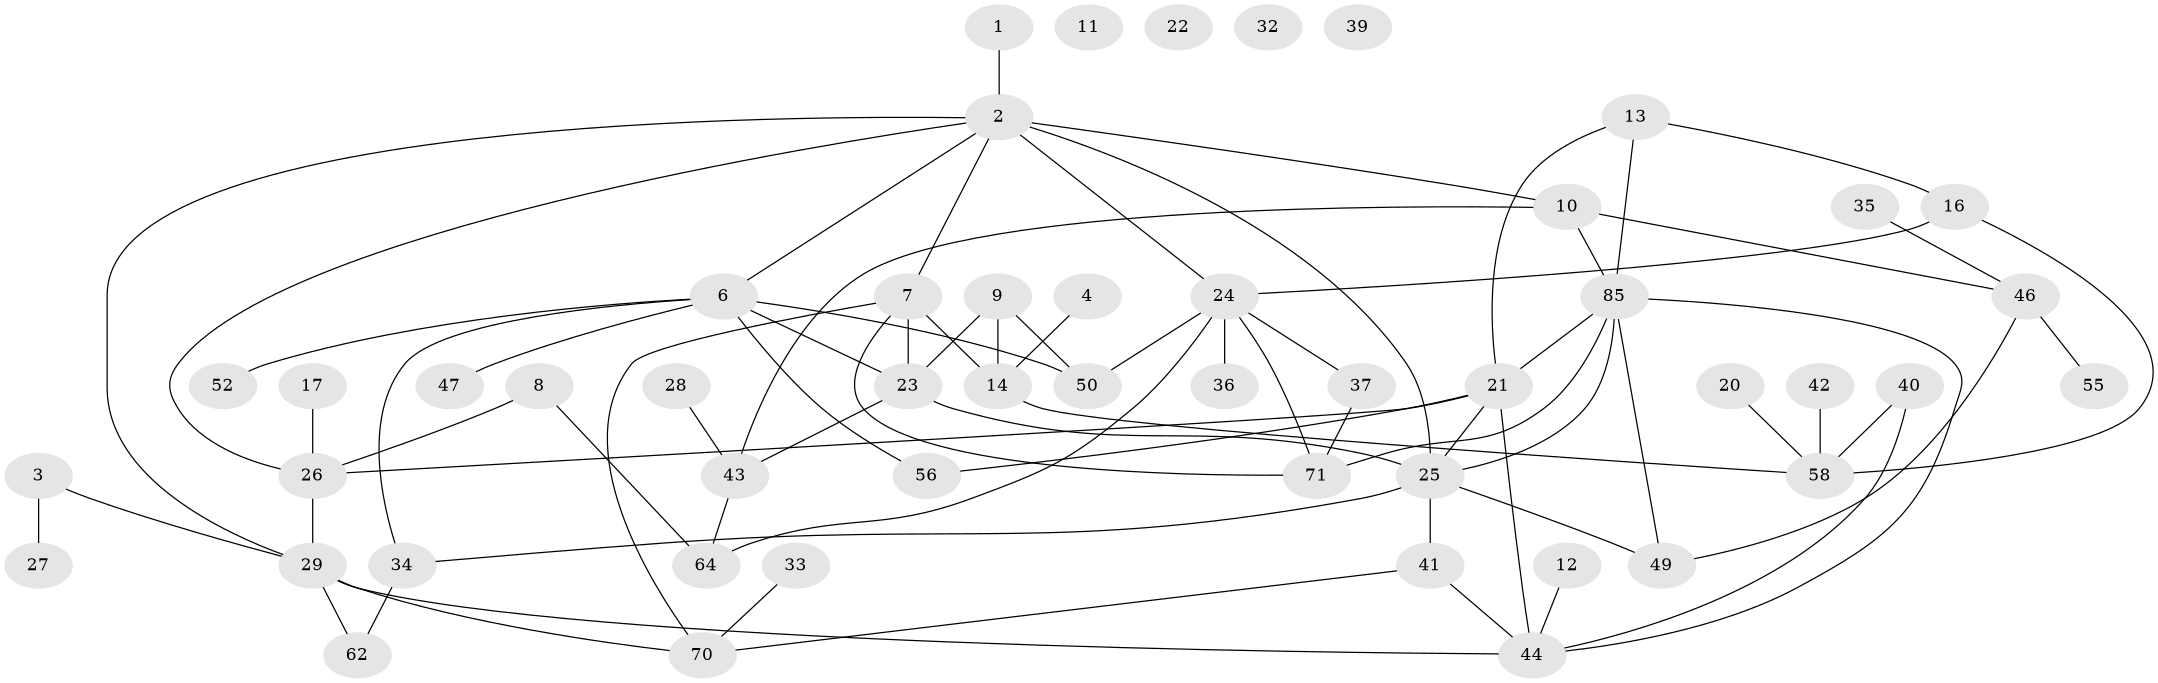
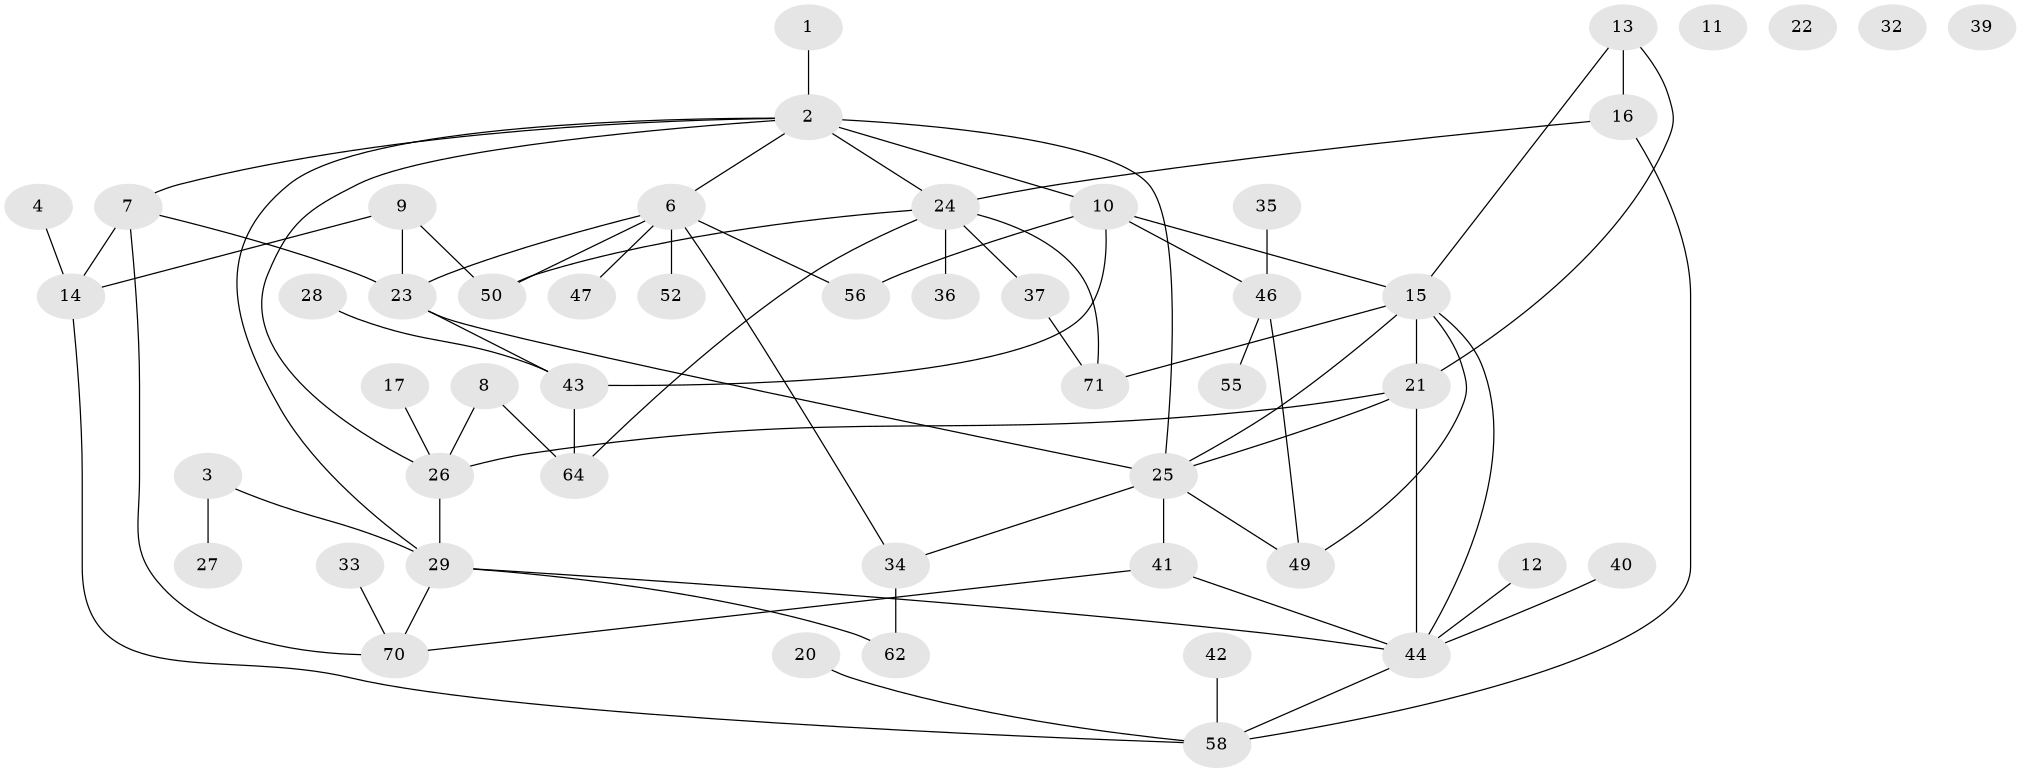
(1615, 297) -> (1417, 297)
(1865, 431) -> (1317, 700)
(1177, 444) -> (972, 248)
(1002, 459) -> none
